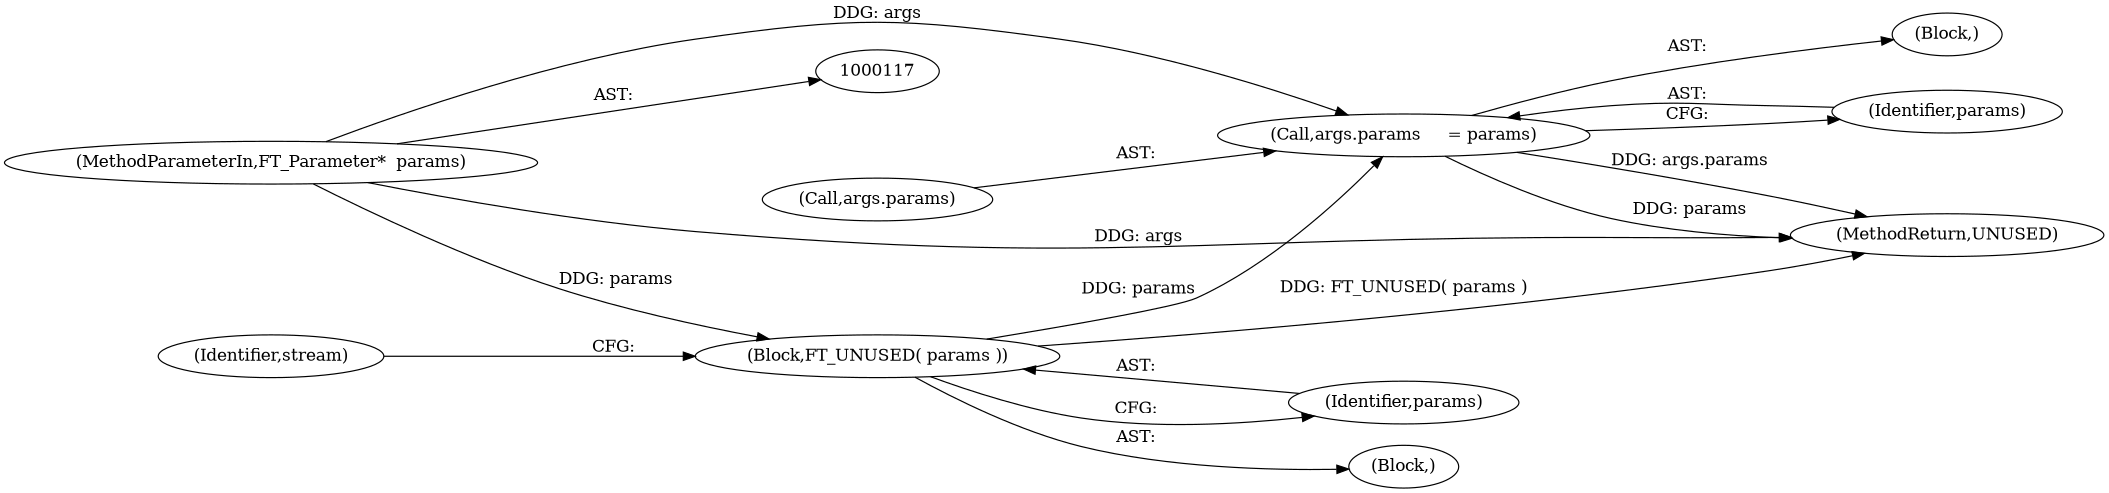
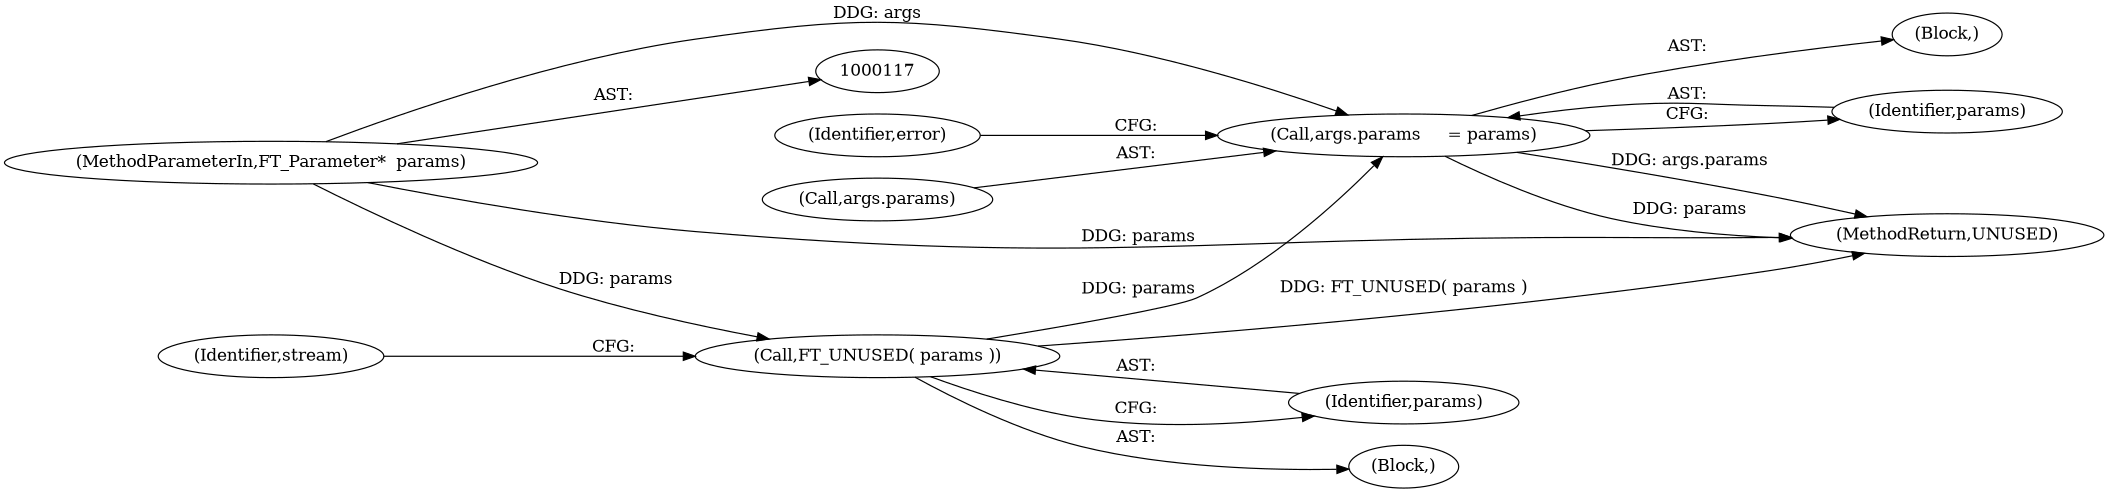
none -> (878, 135)
(1139, 237) -> (1139, 237)
(878, 356) -> (878, 356)
